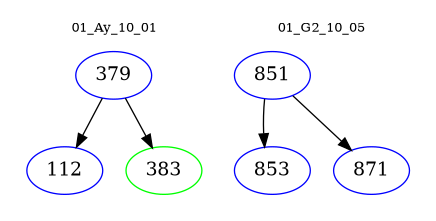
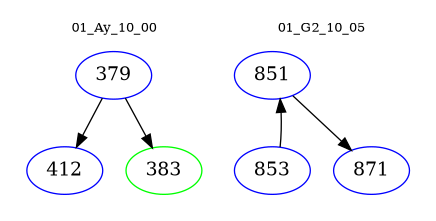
(114, 28) -> (114, 28)
(264, 116) -> (281, 130)
(65, 171) -> (65, 171)
